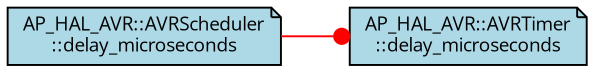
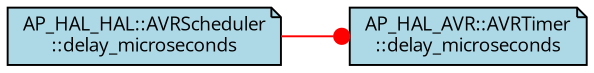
(144, 36) -> (144, 36)
